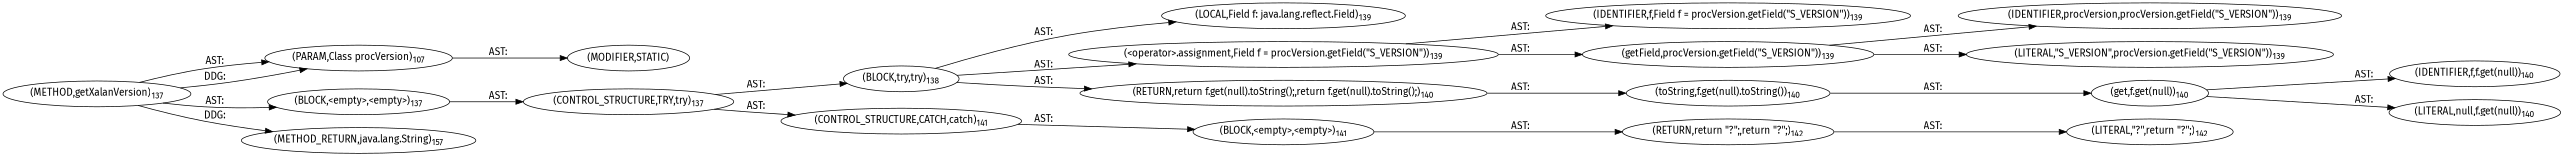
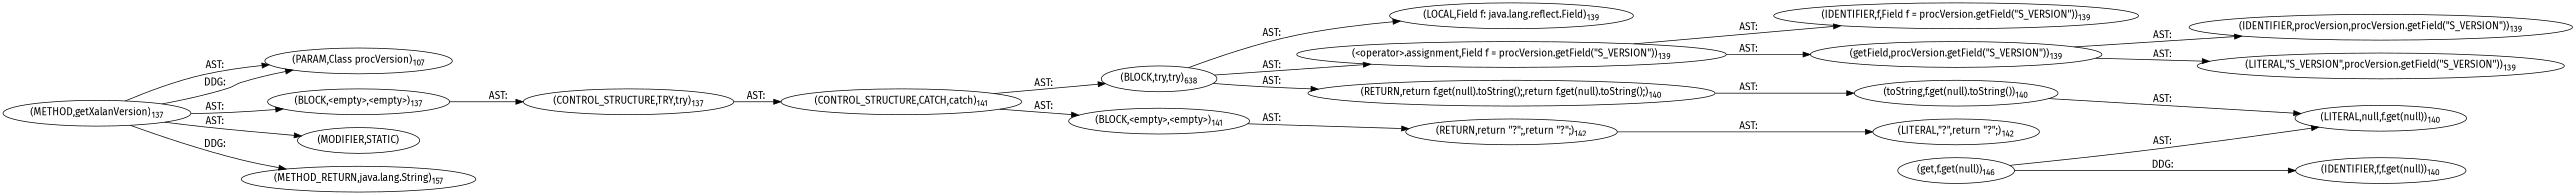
(506, 58) -> (229, 129)
(2365, 75) -> (2164, 165)
(933, 78) -> (1191, 78)
(778, 89) -> (1046, 89)
(2183, 92) -> (1989, 169)
(1957, 93) -> (2171, 106)
